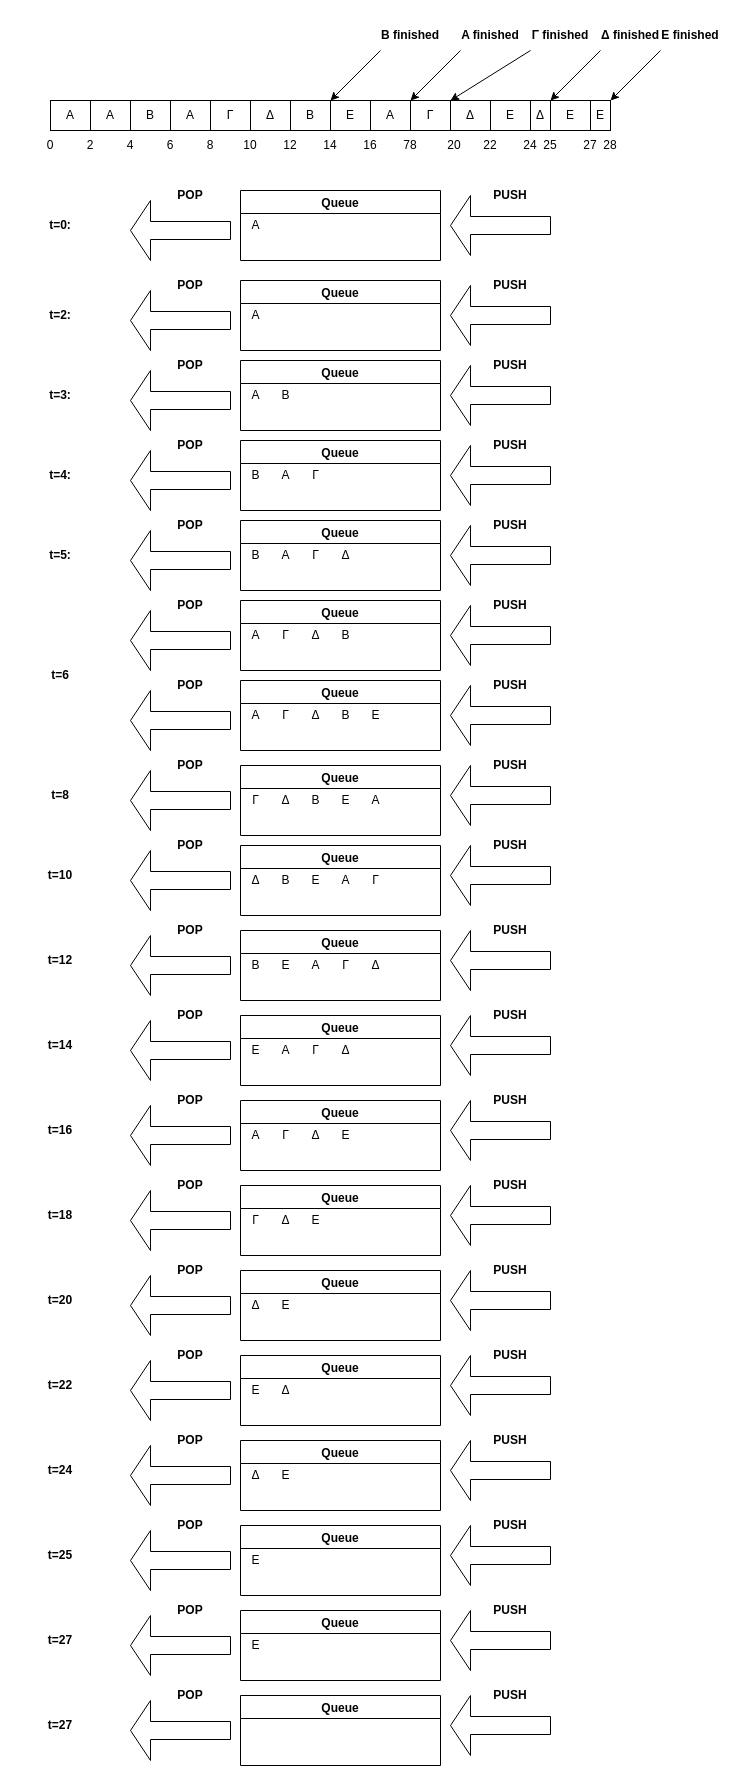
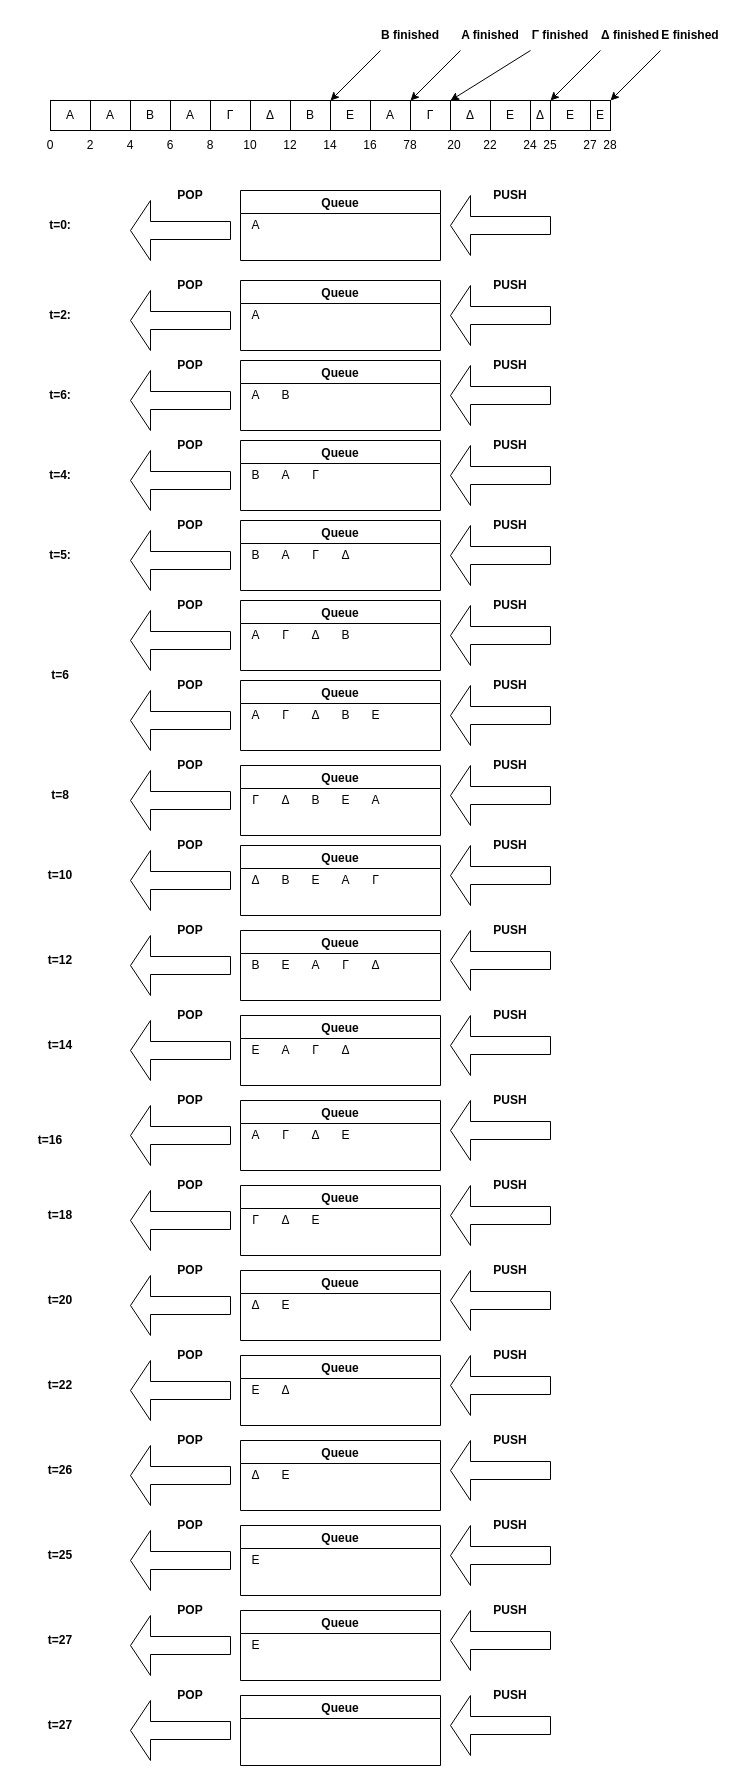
(61, 396) -> (61, 396)
(61, 1131) -> (51, 1141)
(61, 1471) -> (61, 1471)
